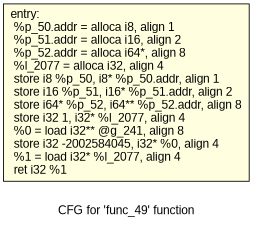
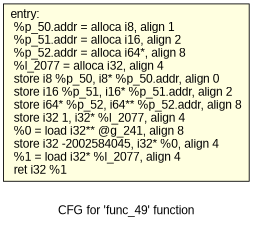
(115, 79) -> (115, 79)
